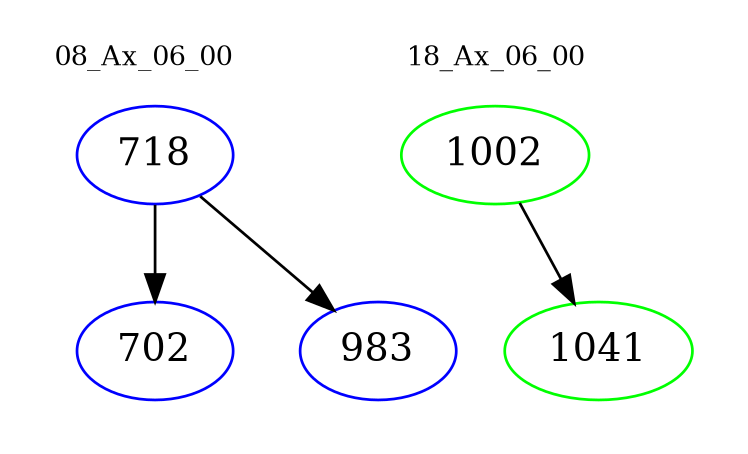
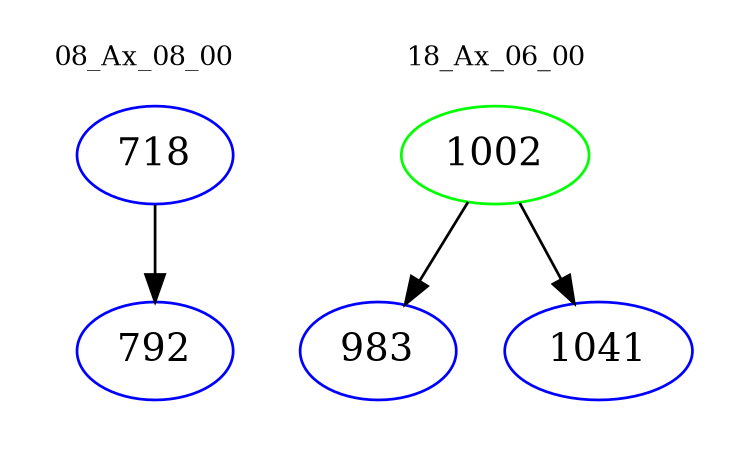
(144, 58) -> (144, 58)
(237, 228) -> (444, 241)
(155, 351) -> (155, 351)
(599, 351) -> (599, 351)
